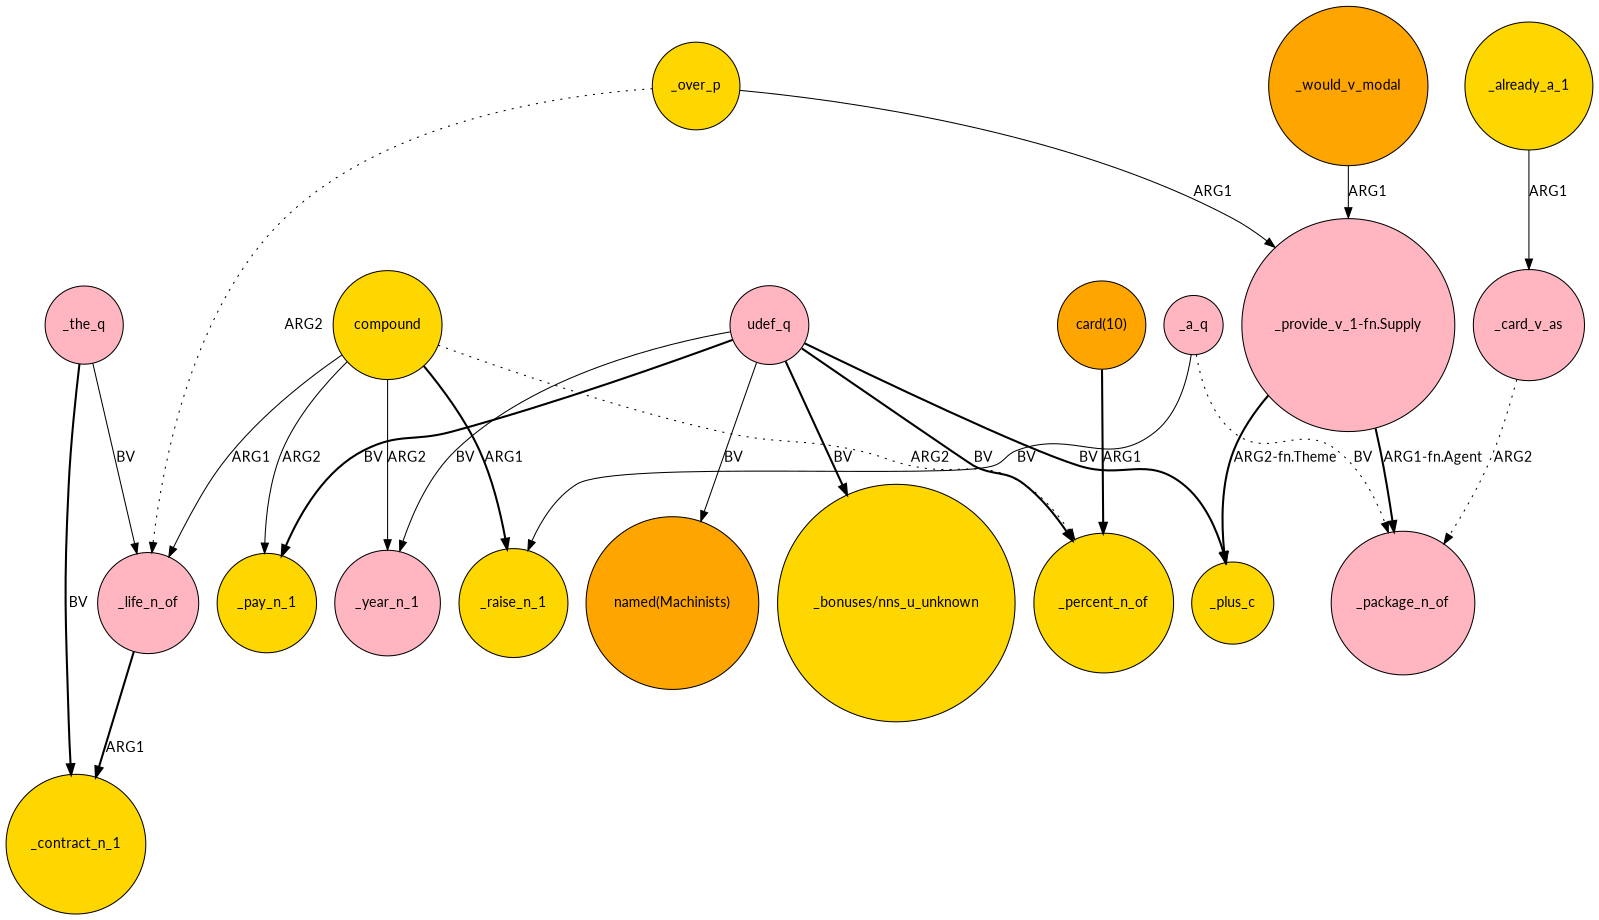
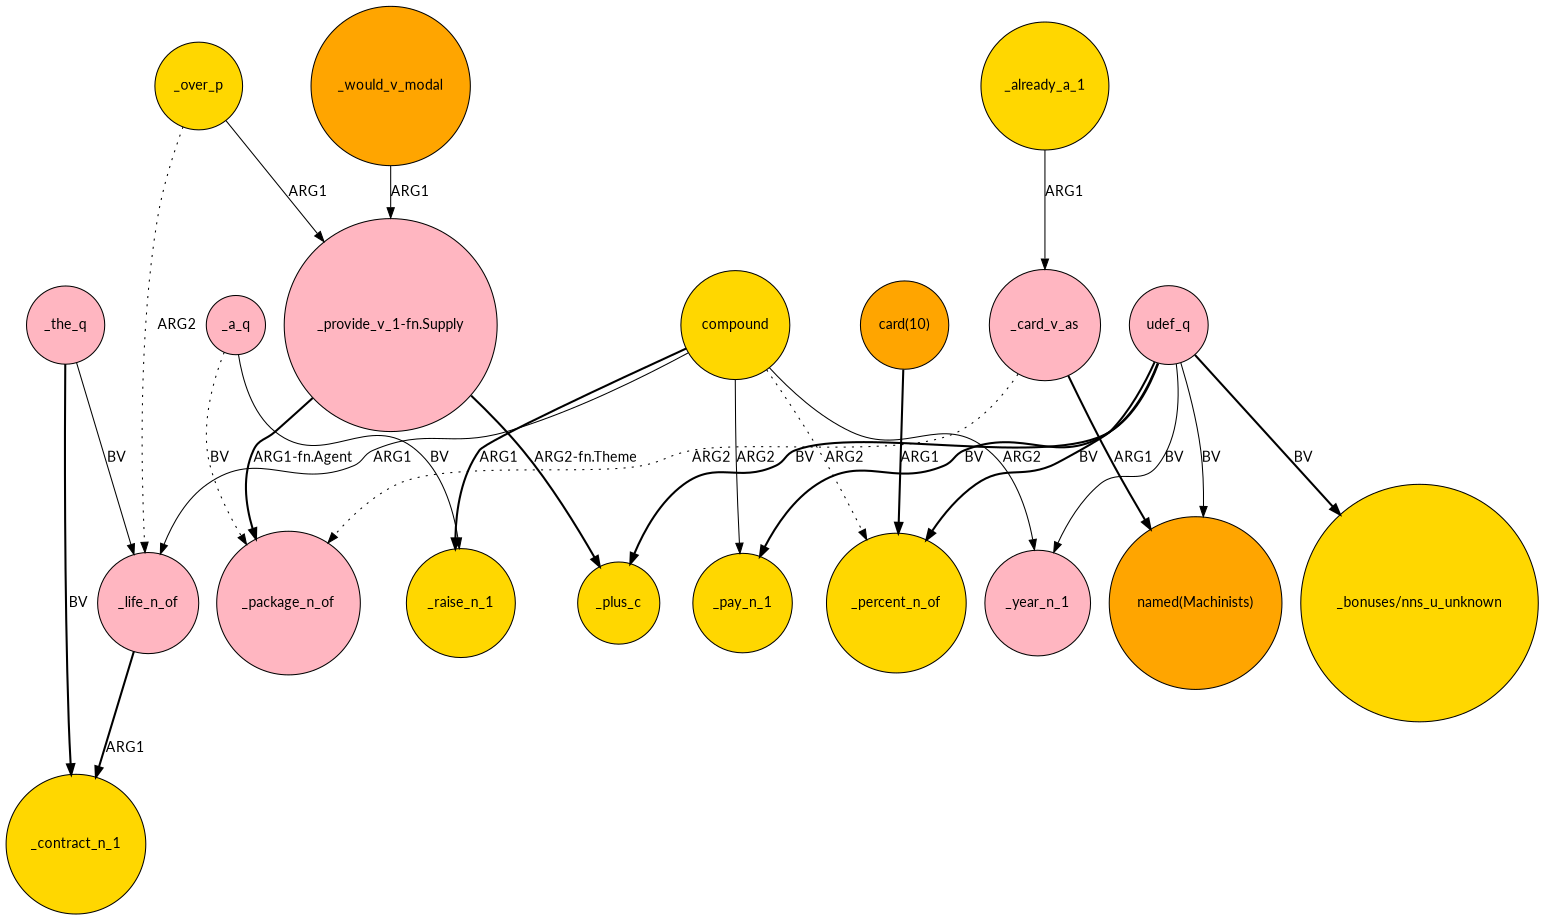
none -> (1105, 449)
